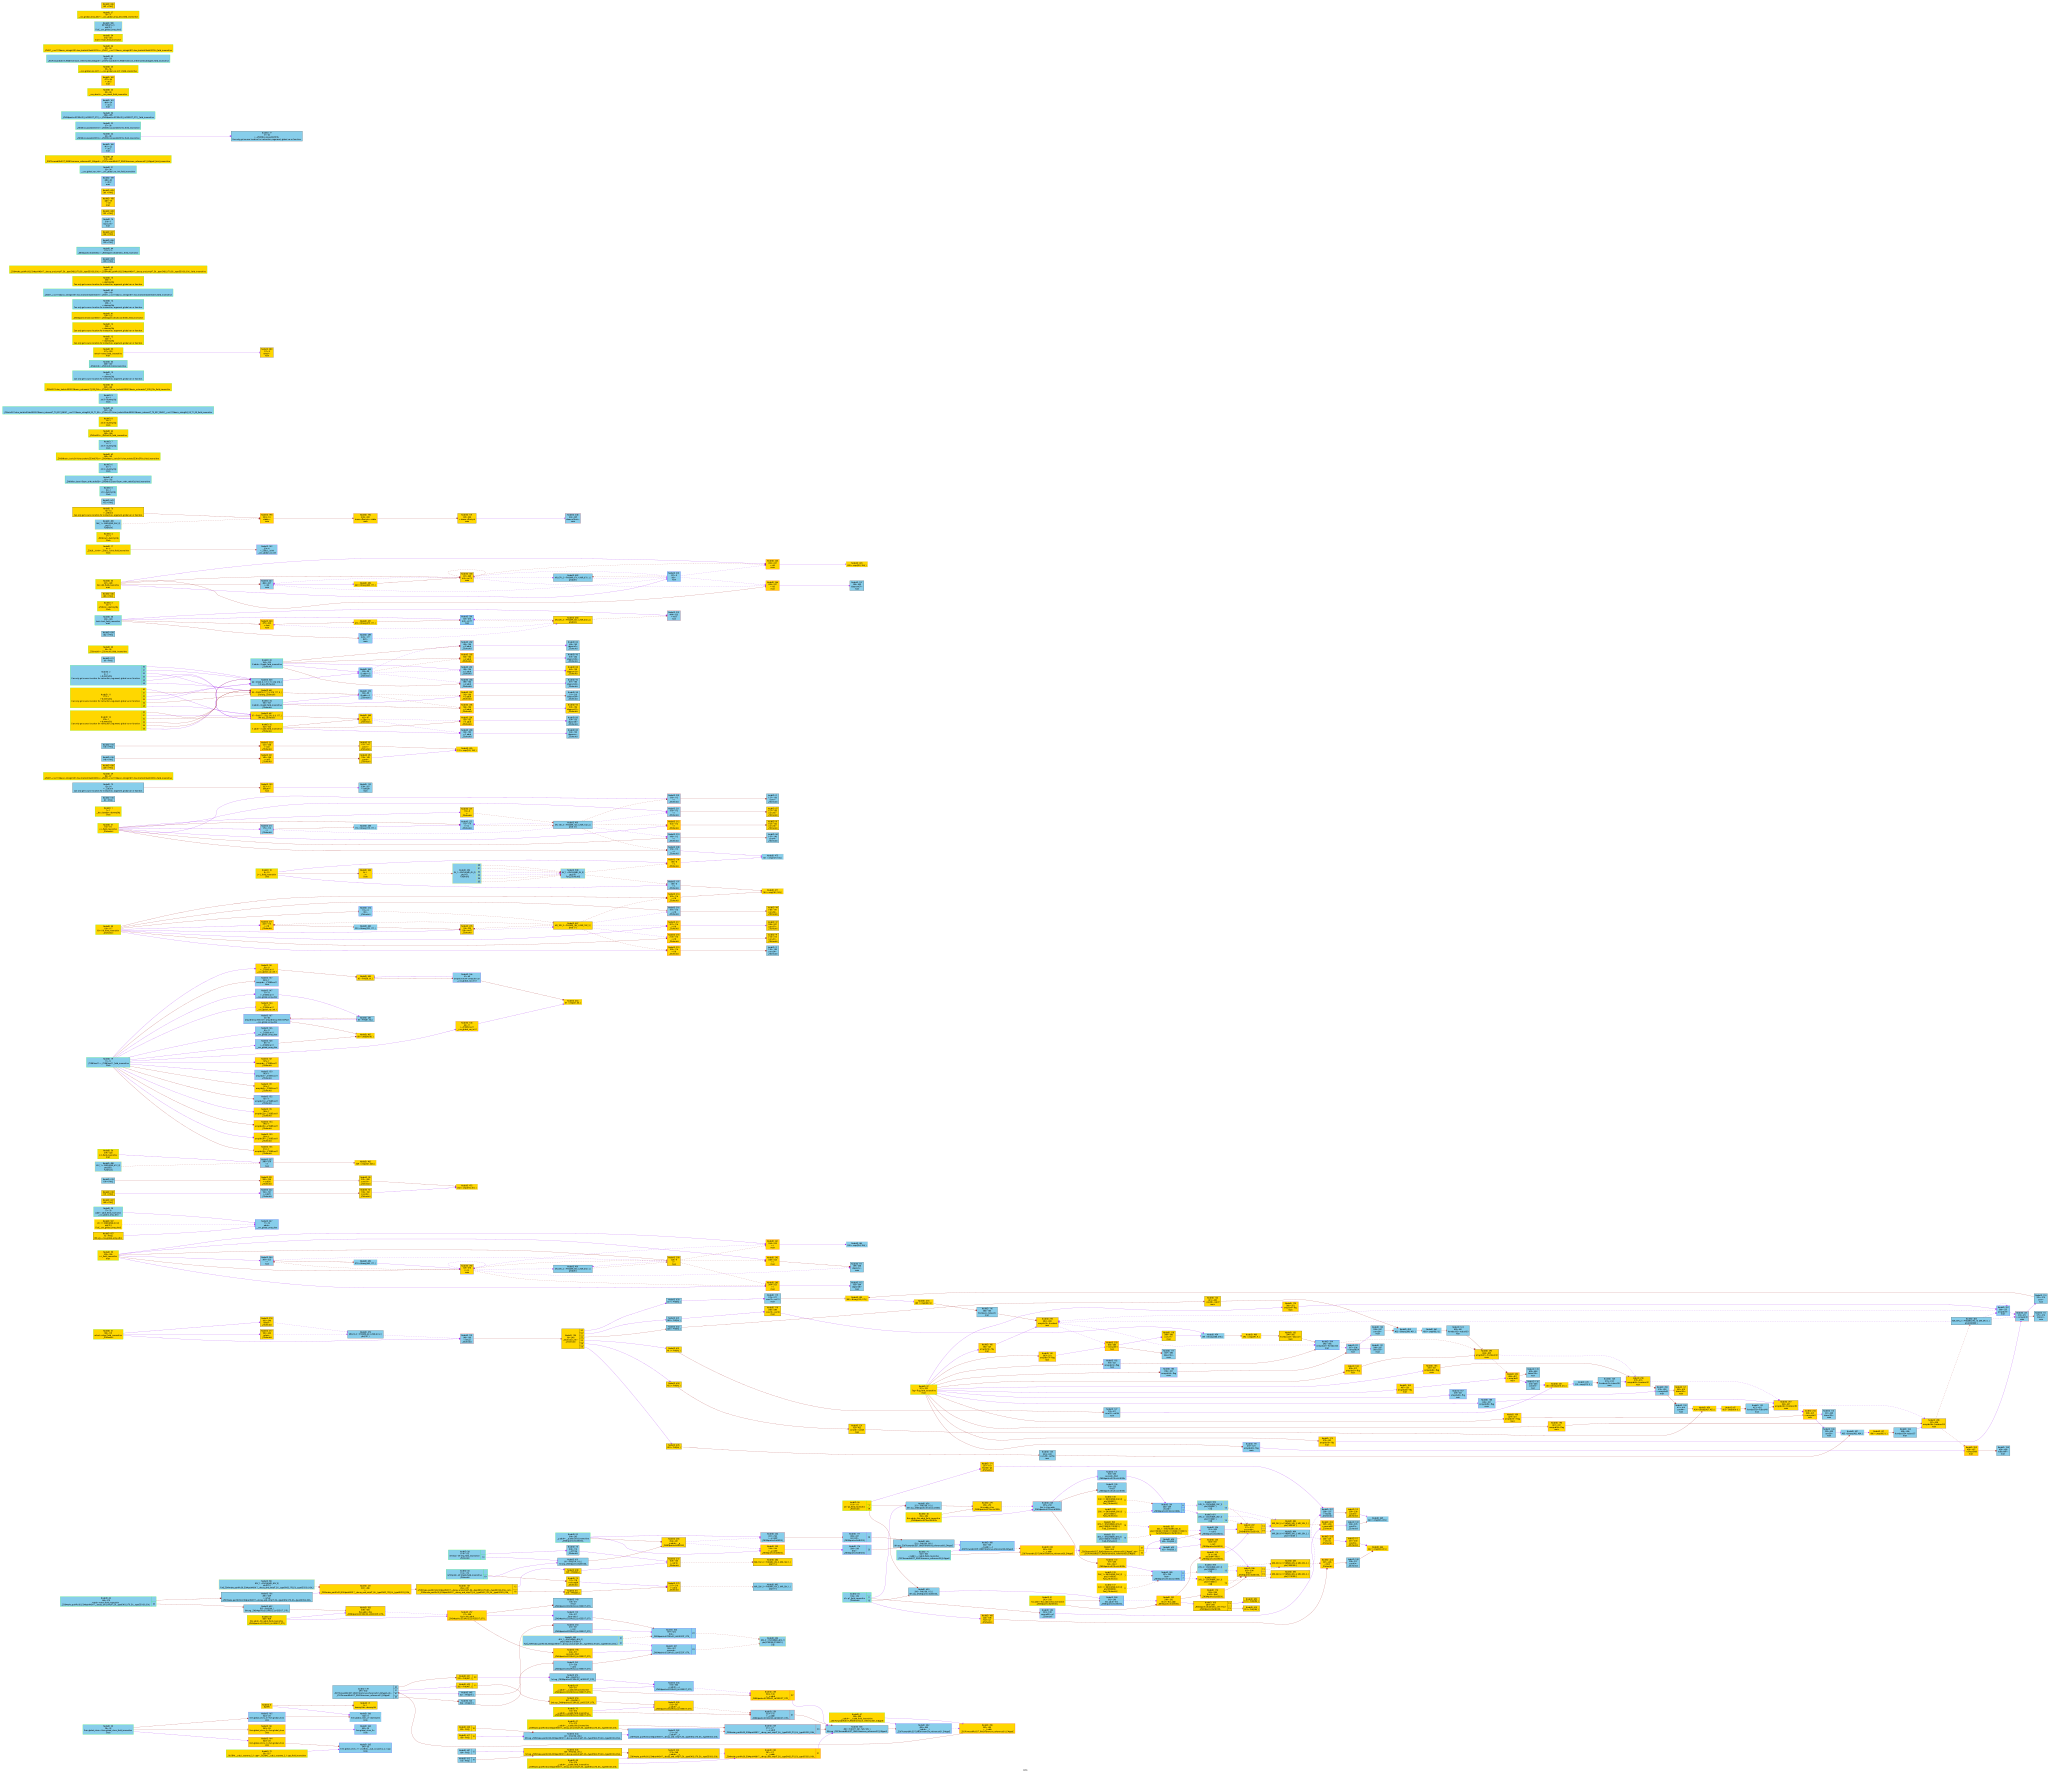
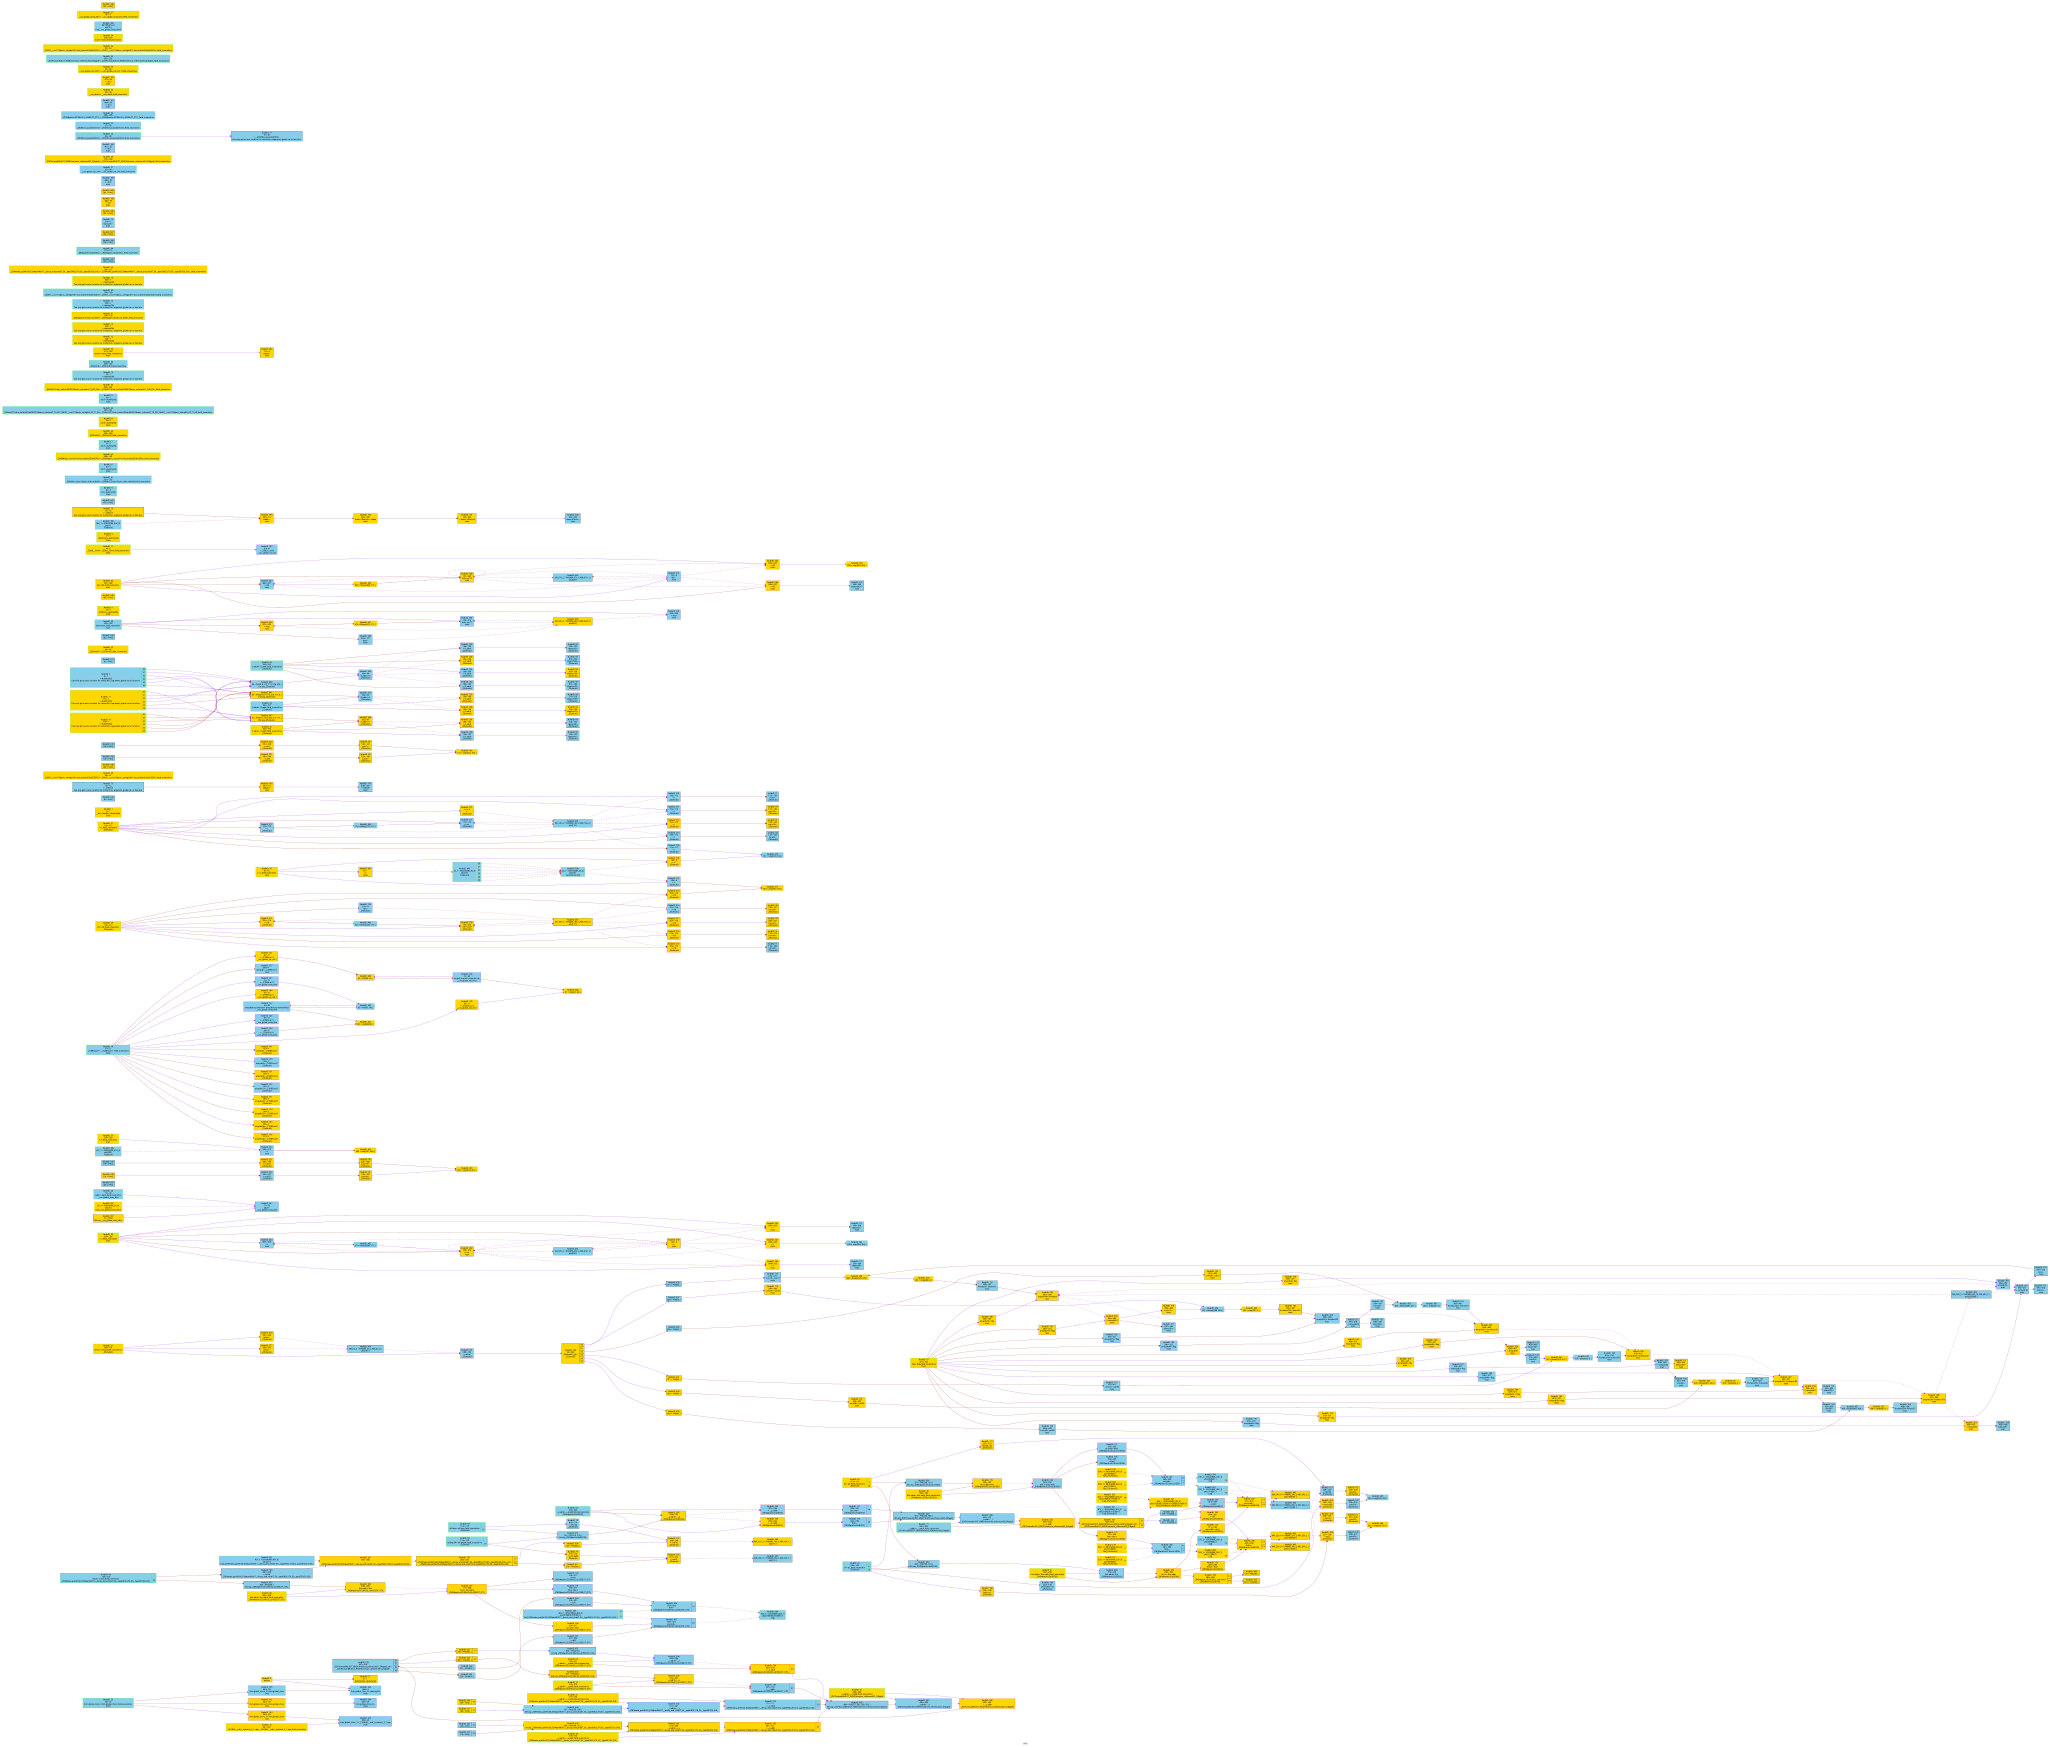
(108, 1201) -> (108, 1184)
(661, 1275) -> (619, 1234)
